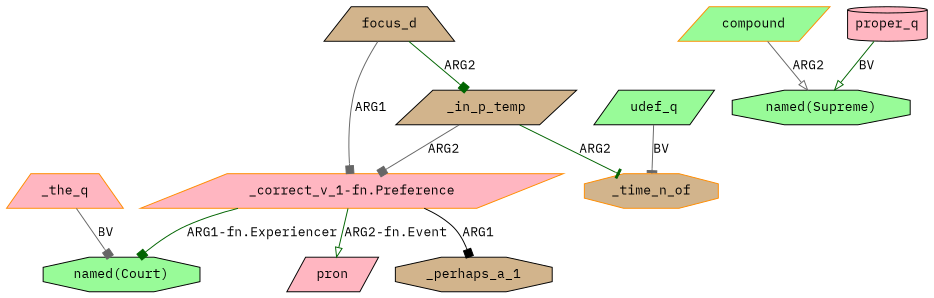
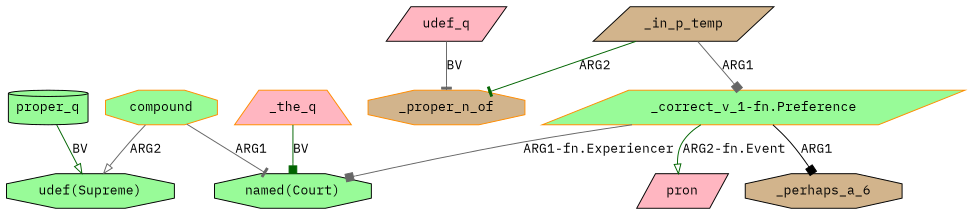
(389, 24) -> none
(754, 24) -> (161, 107)
(887, 24) -> (48, 107)
(654, 107) -> (446, 24)
(821, 107) -> (90, 191)
none -> (224, 148)
(444, 149) -> (738, 66)
(352, 191) -> (754, 107)
(651, 191) -> (446, 107)
(190, 224) -> (493, 148)
(90, 229) -> (293, 144)
(474, 274) -> (824, 191)
